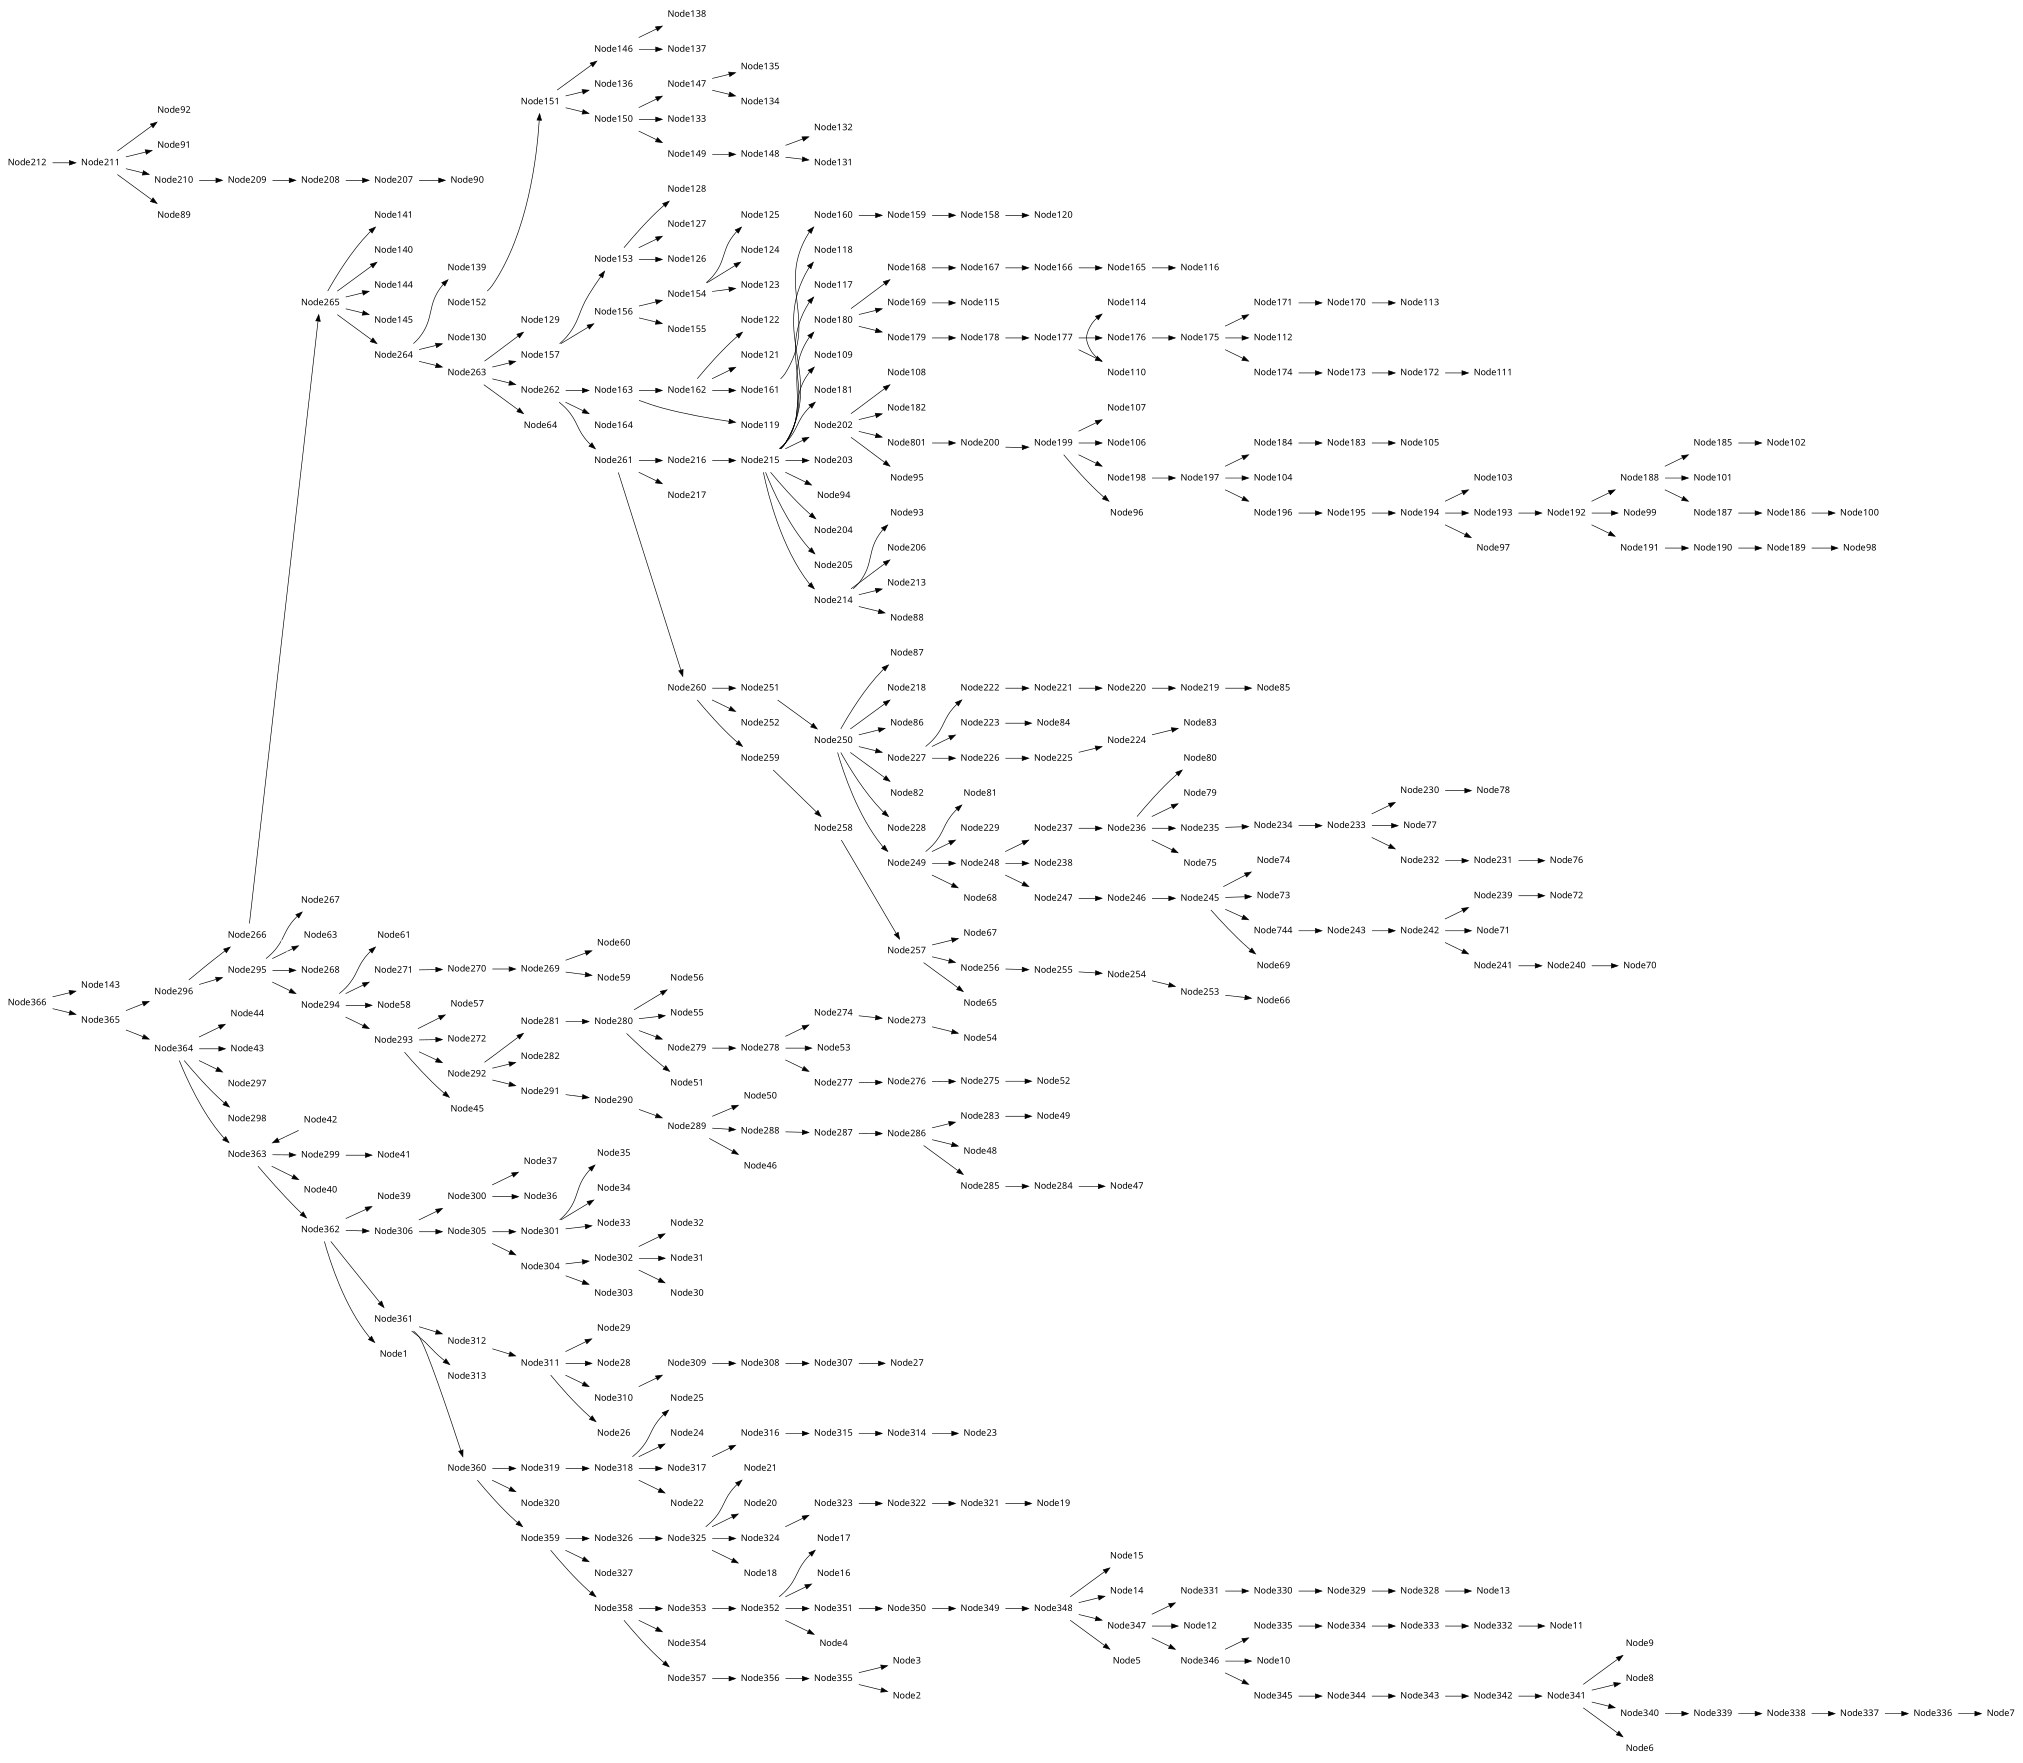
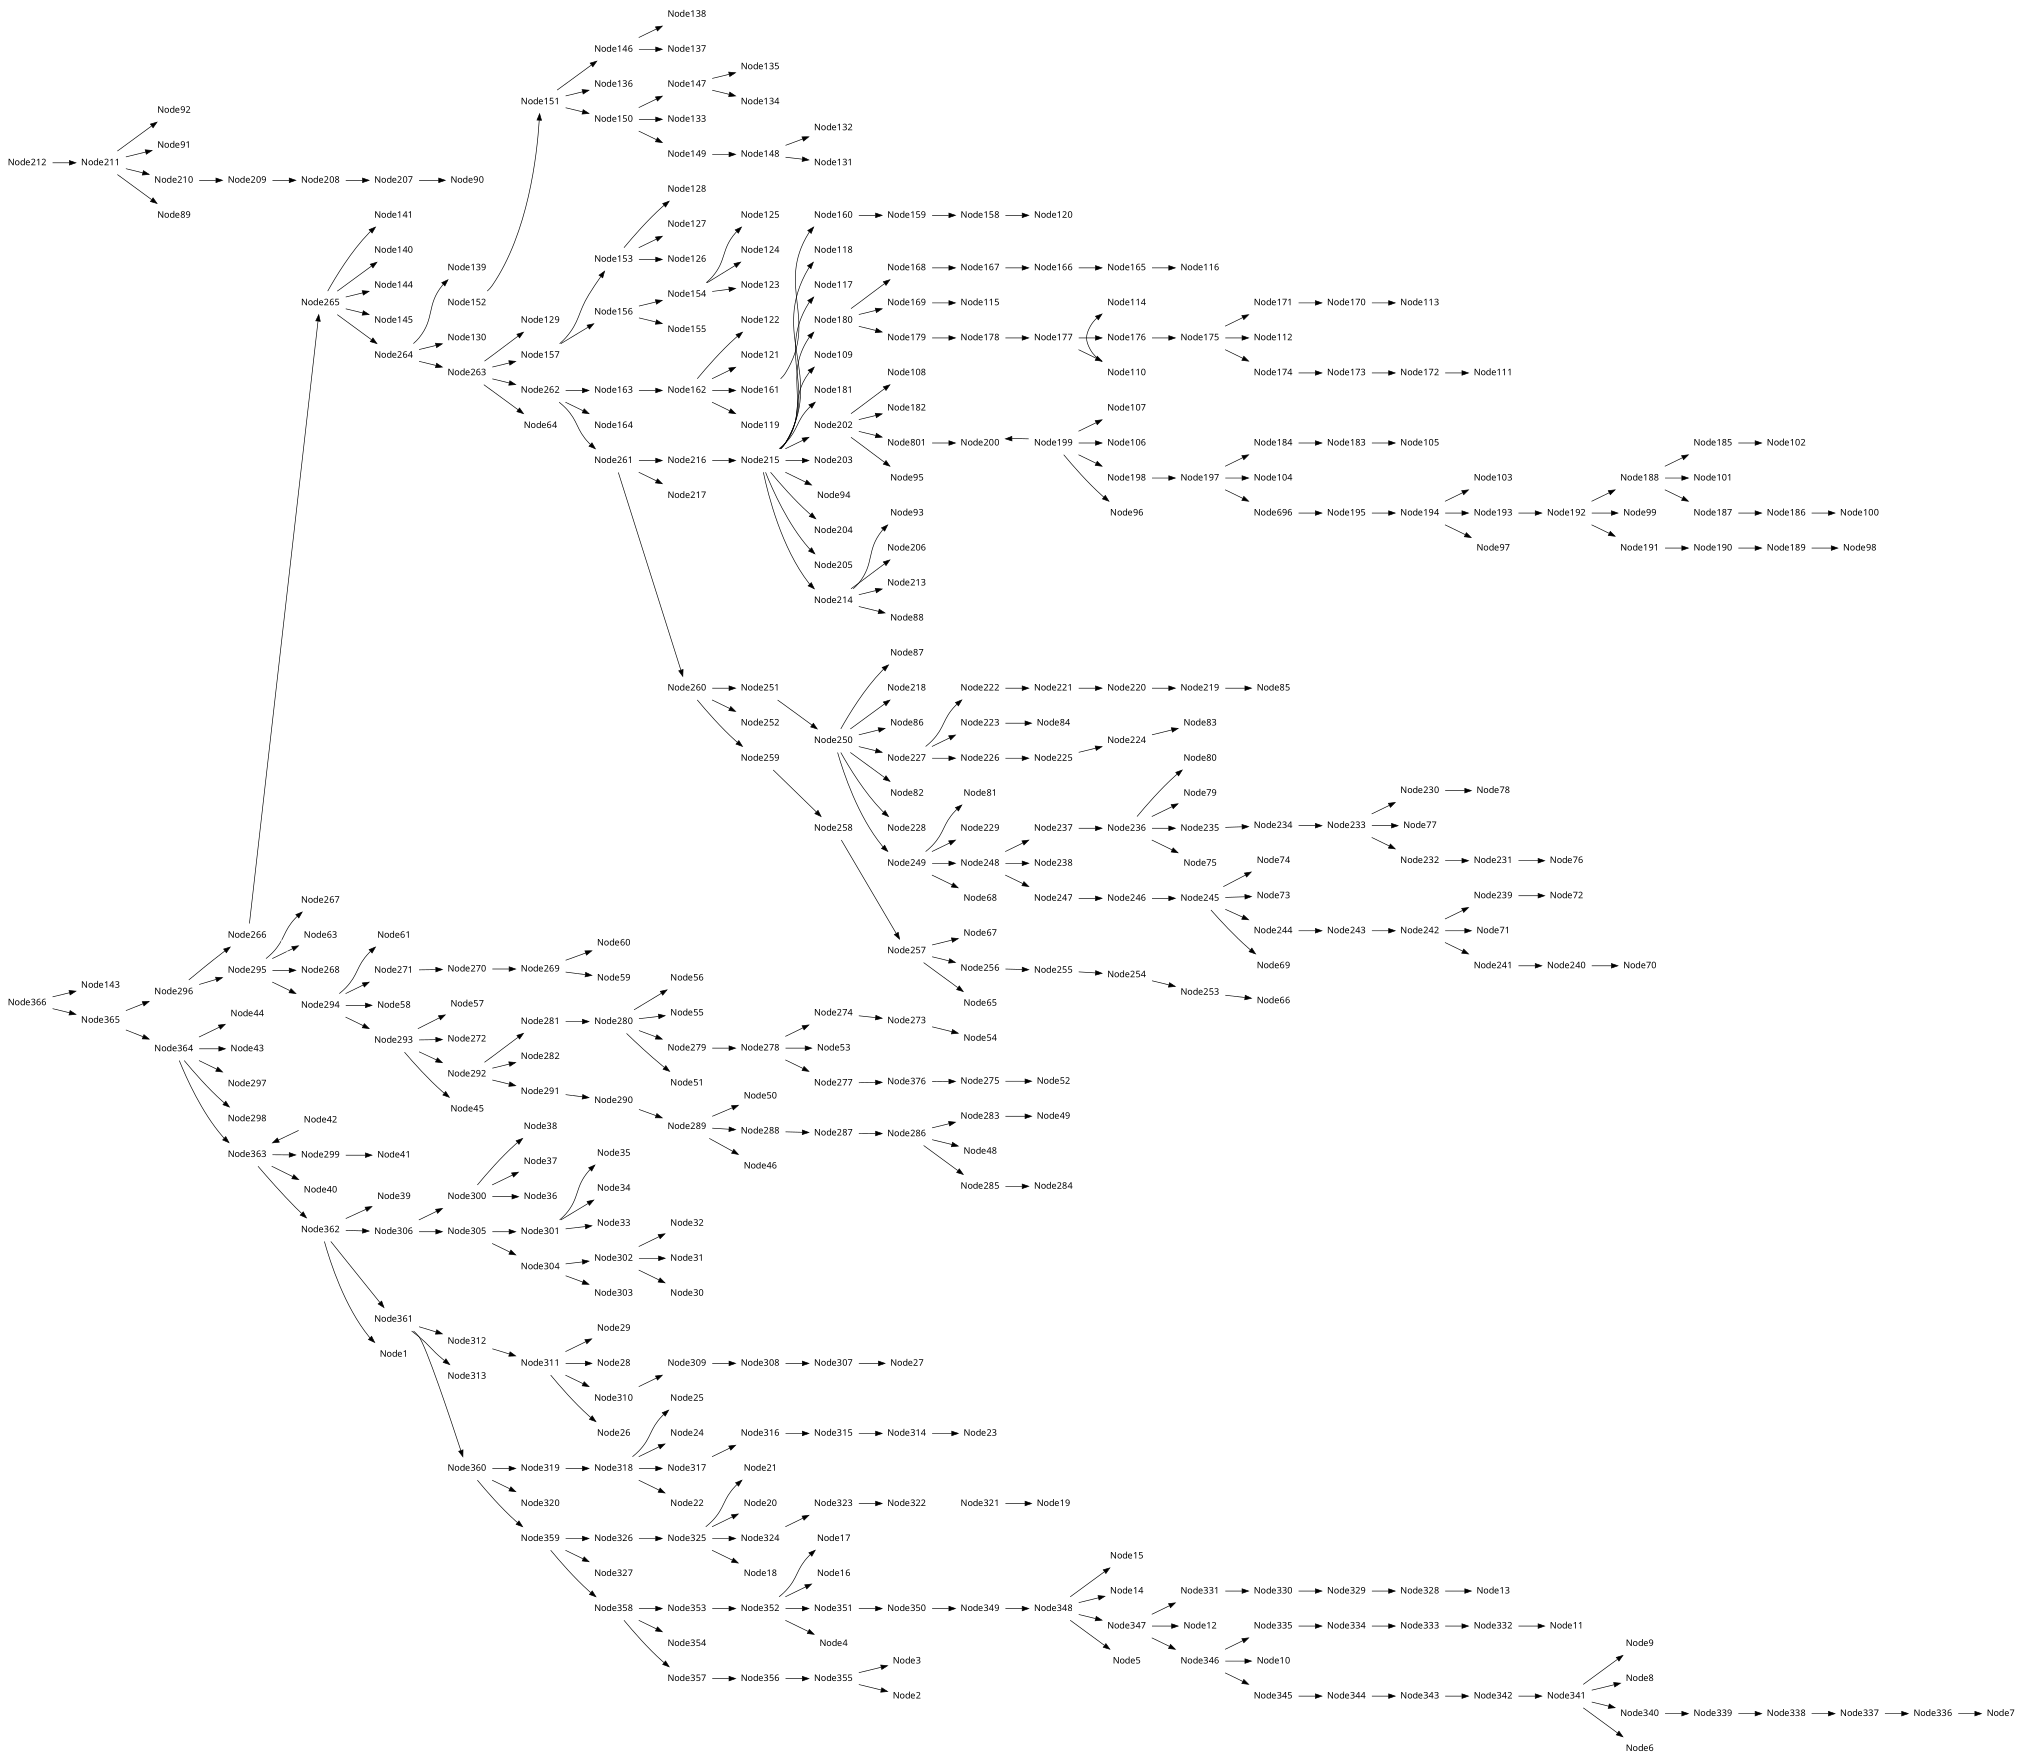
(683, 413) -> (721, 407)
(1014, 447) -> (1020, 439)
(1274, 513) -> (1274, 513)
(1274, 931) -> (1274, 931)
(907, 1082) -> (907, 1082)
none -> (541, 1127)
(1127, 1186) -> none
(940, 1503) -> none
